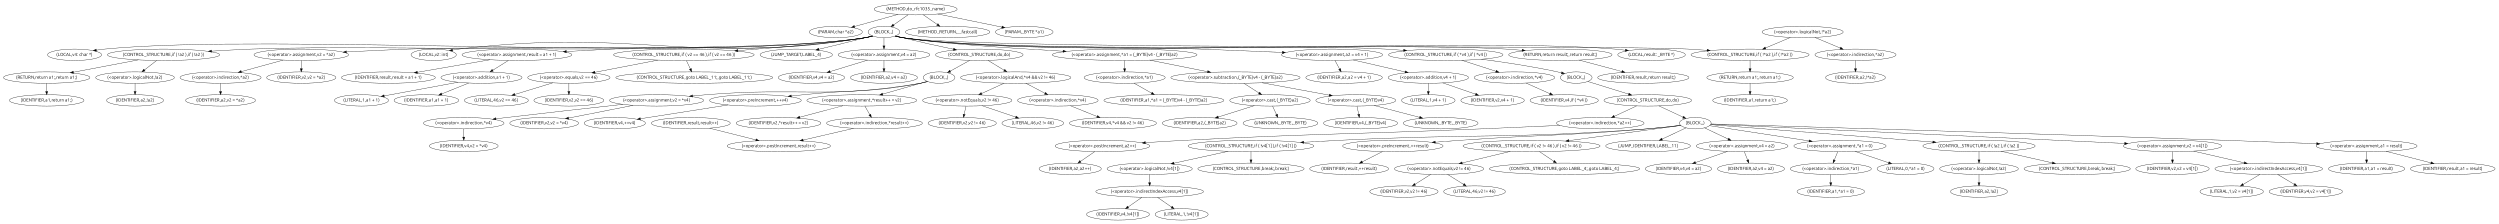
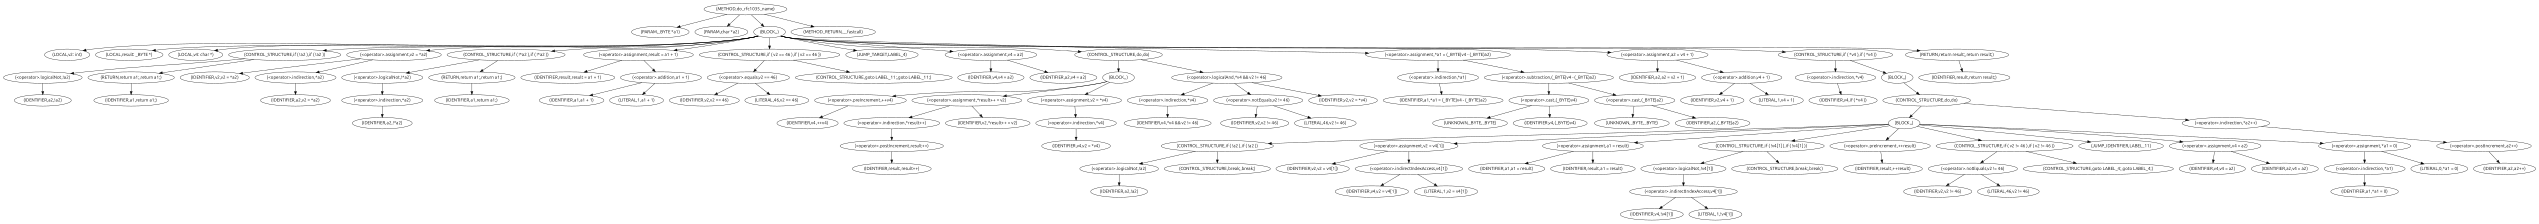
(1778, 43) -> (444, 66)
(1344, 78) -> (1657, 78)
(601, 112) -> (1285, 89)
(733, 134) -> (892, 156)
